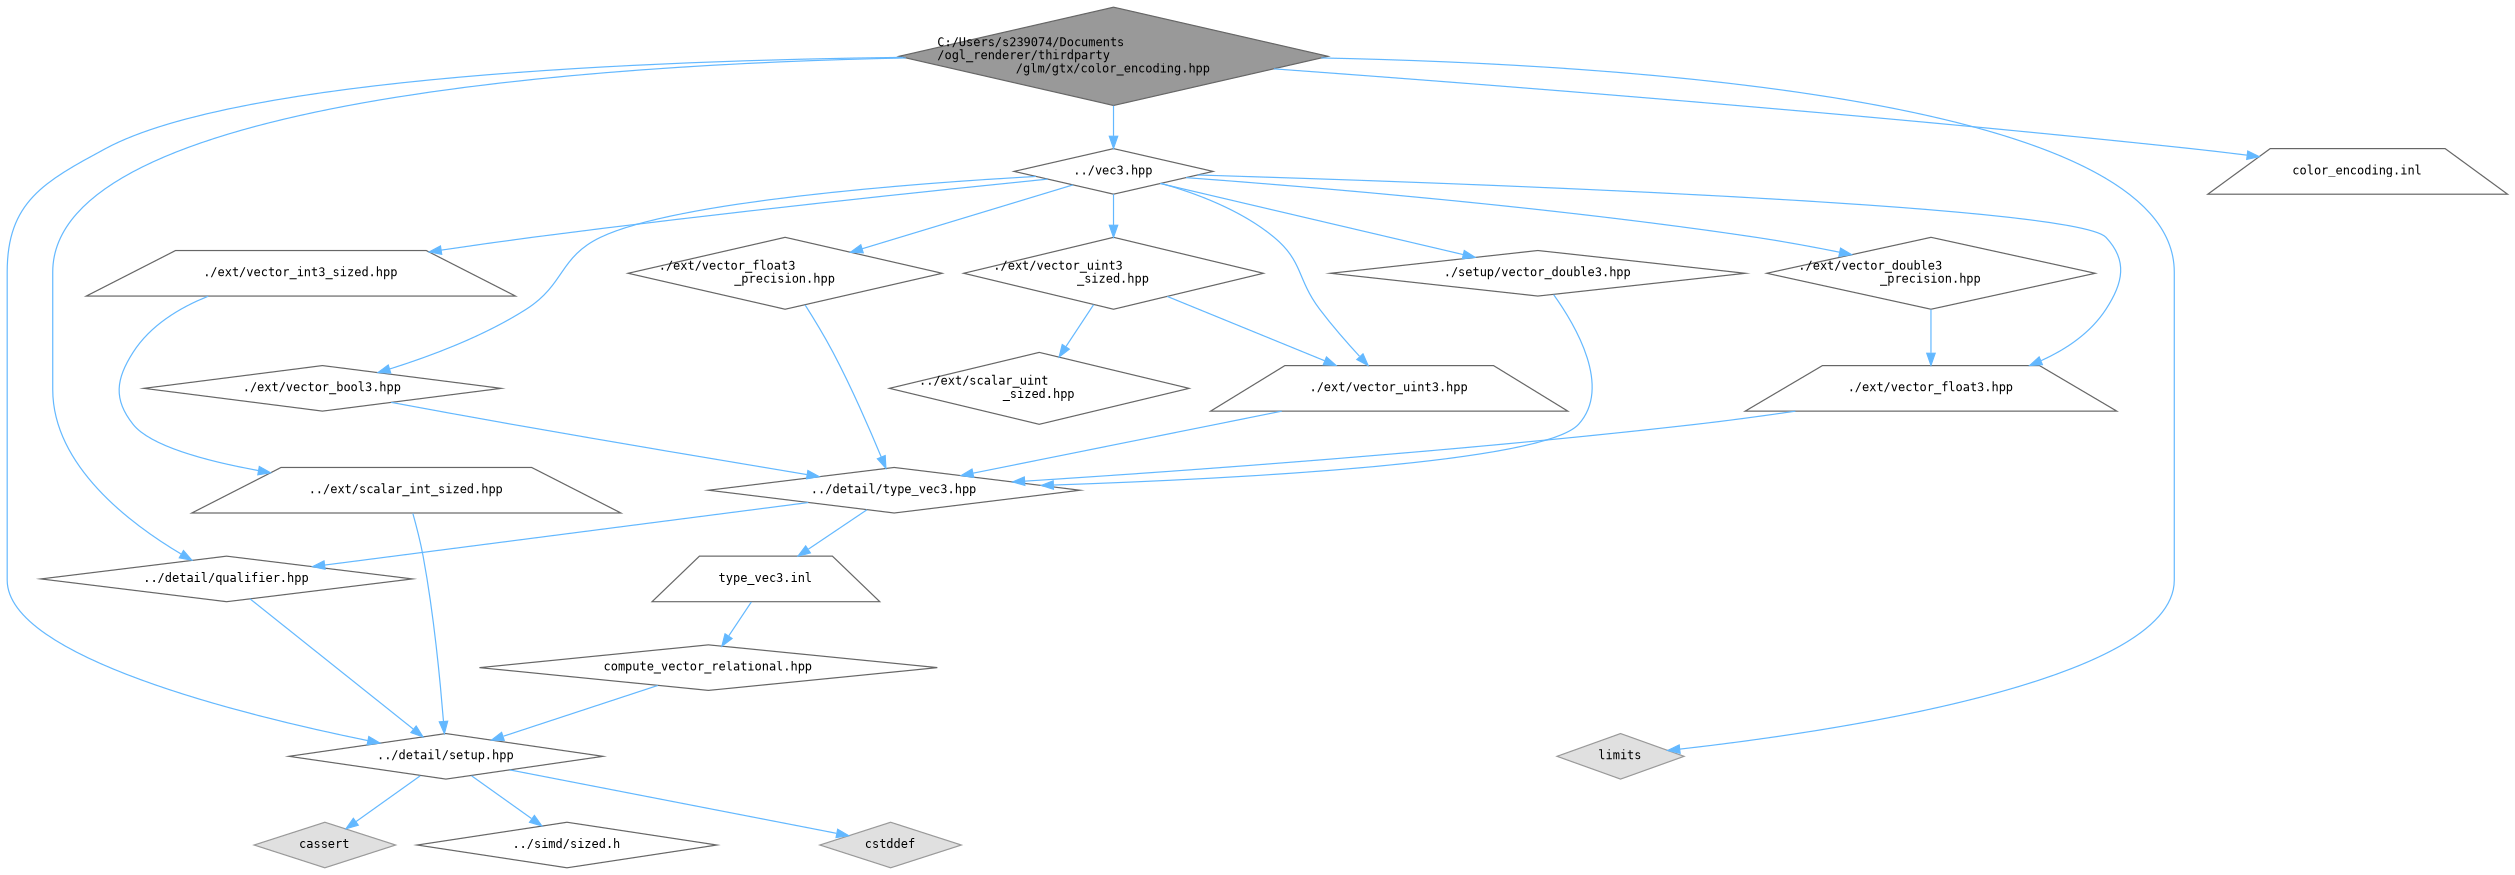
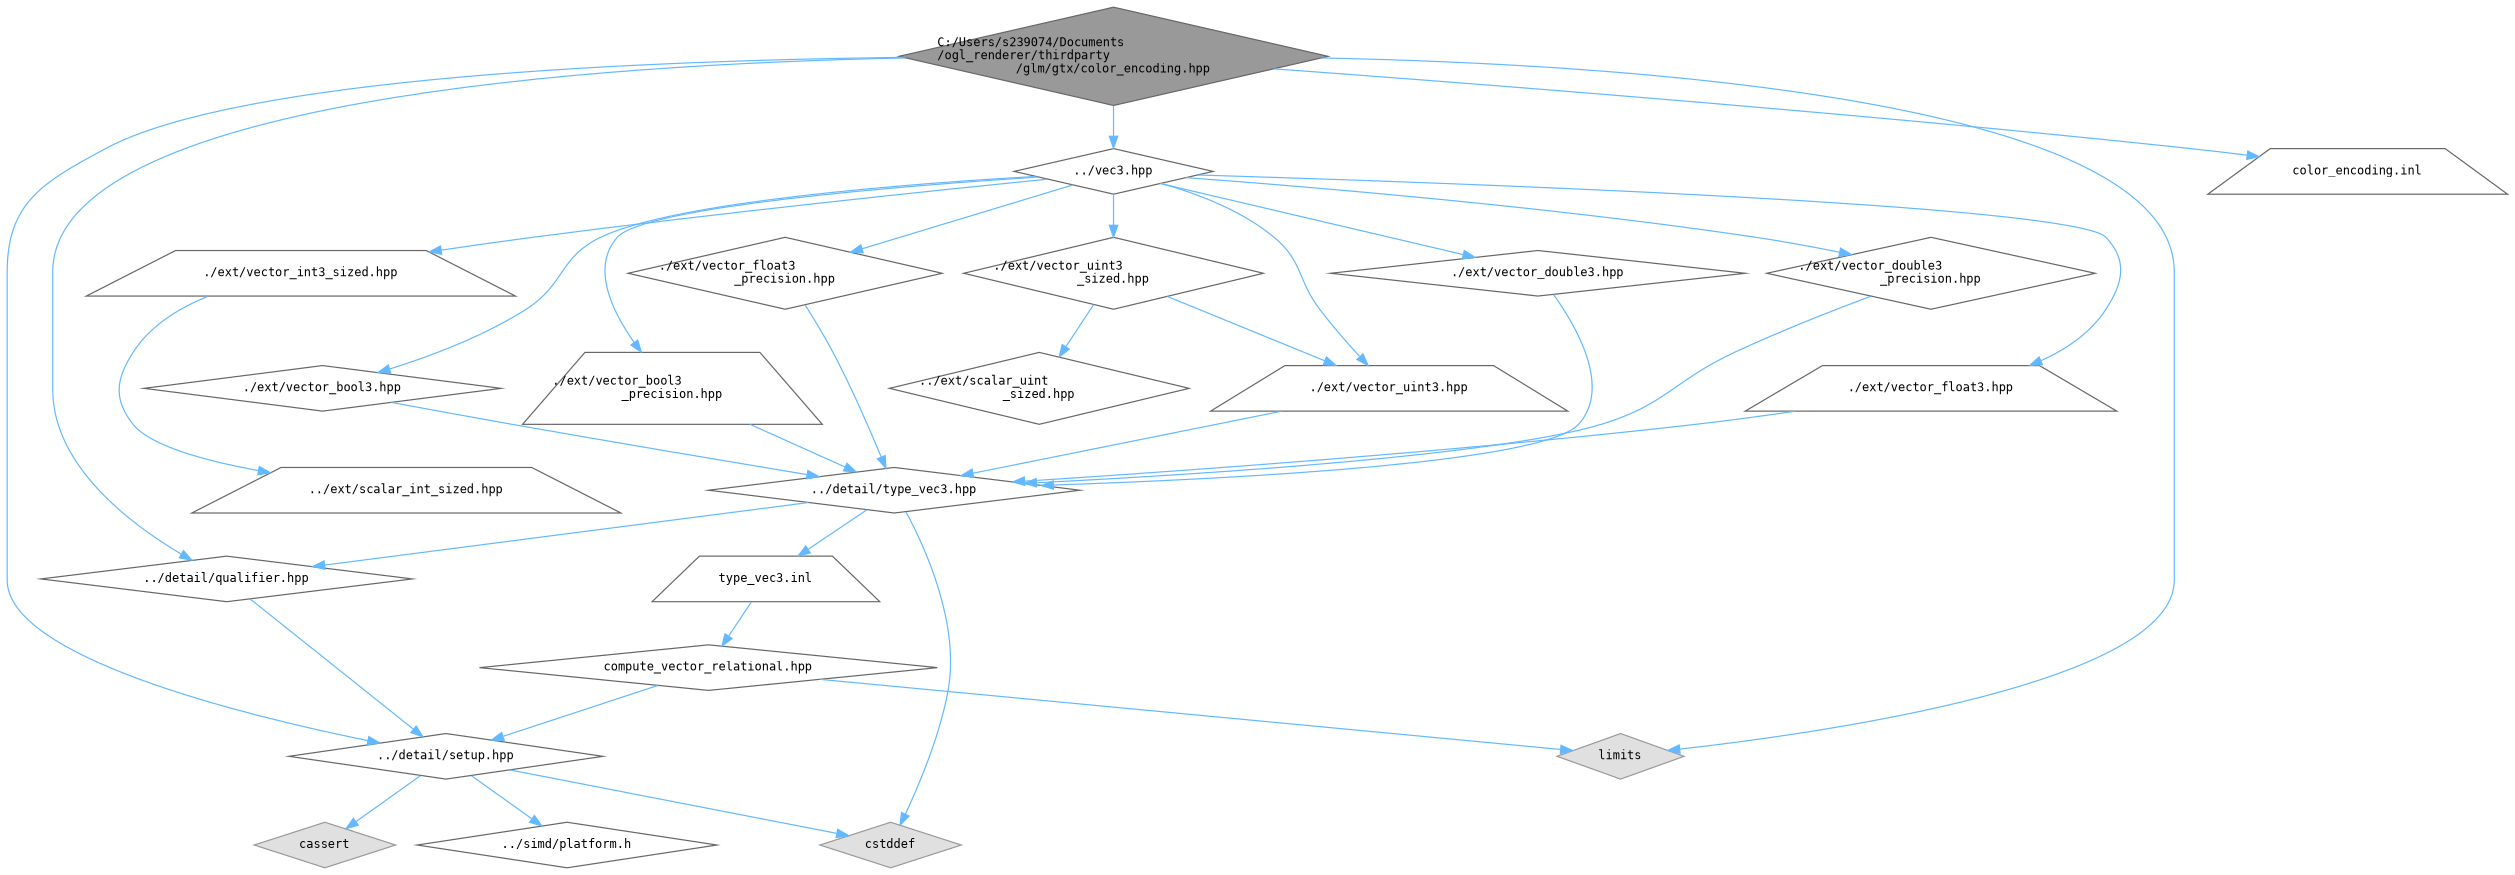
(1538, 273) -> (1538, 273)
(1931, 331) -> (1597, 425)
none -> (672, 388)
(433, 617) -> none
none -> (950, 663)
none -> (1190, 714)
(567, 845) -> (567, 845)
